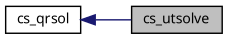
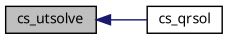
(113, 20) -> (129, 20)
